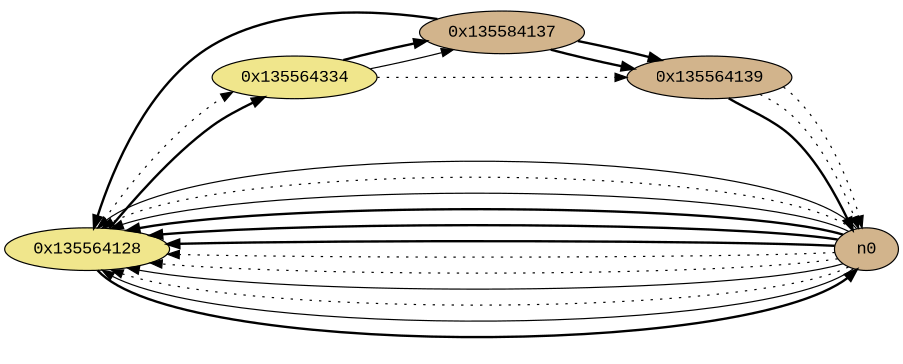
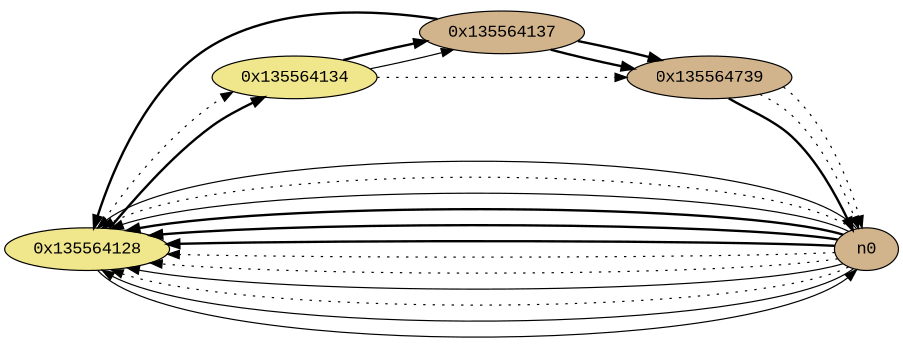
(502, 32) -> (502, 32)
(295, 77) -> (295, 77)
(709, 77) -> (709, 77)
(471, 337) -> (471, 337)
